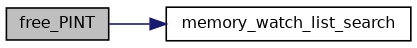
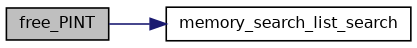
(289, 24) -> (289, 24)
